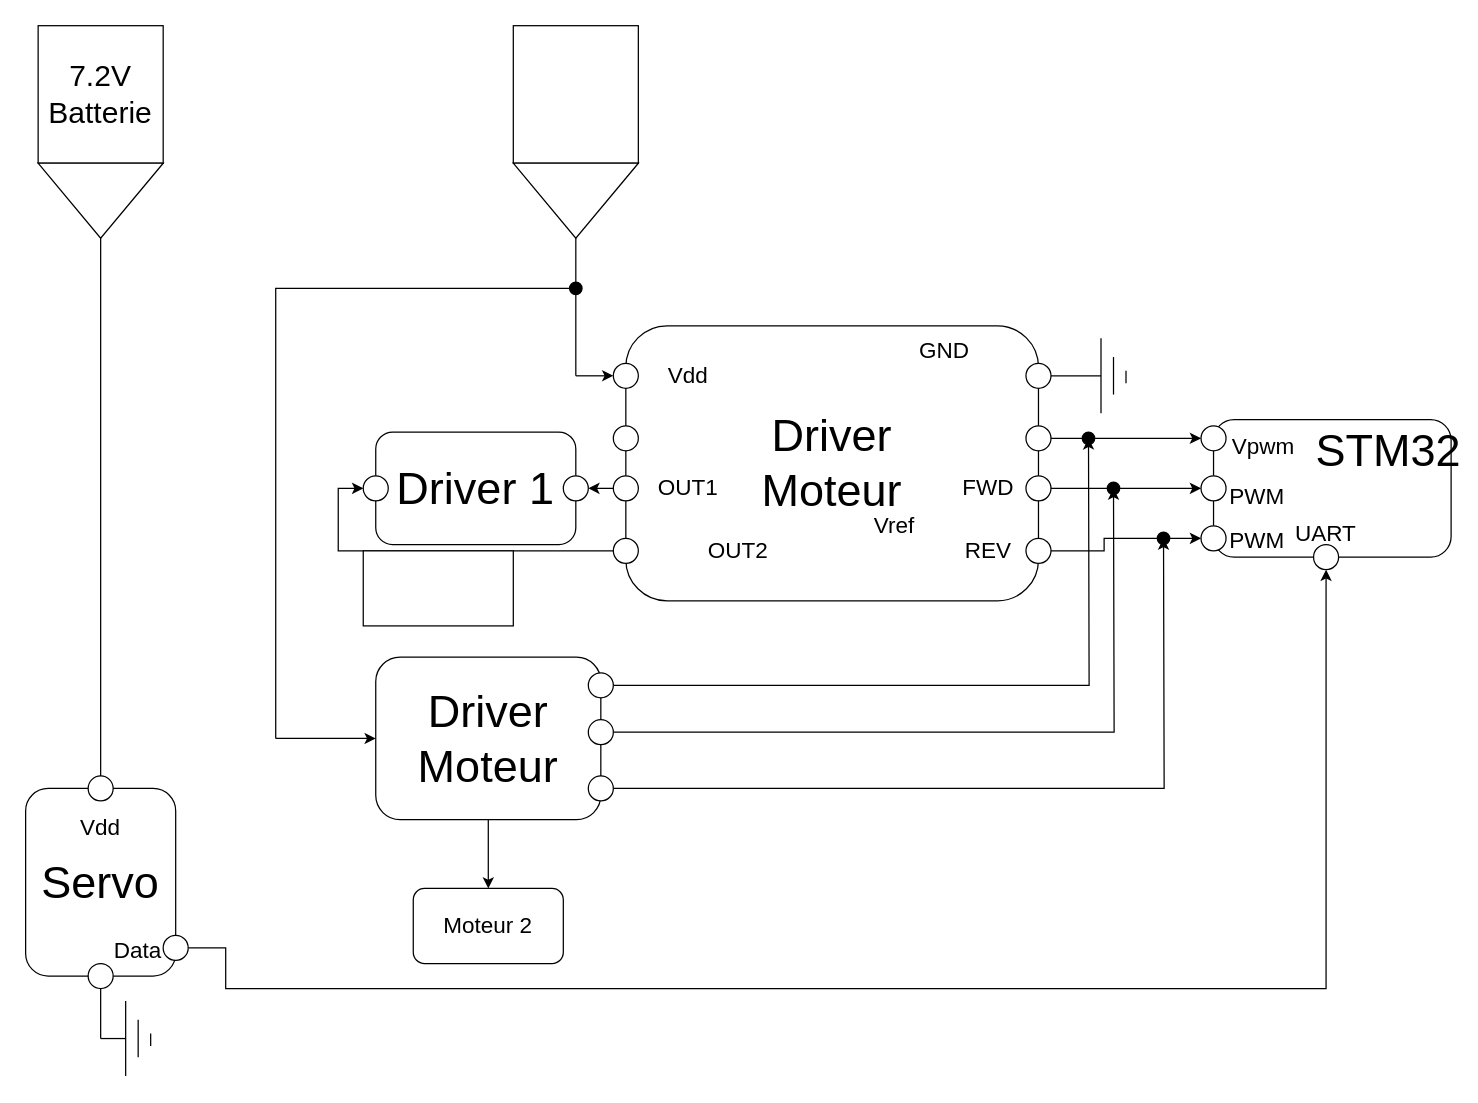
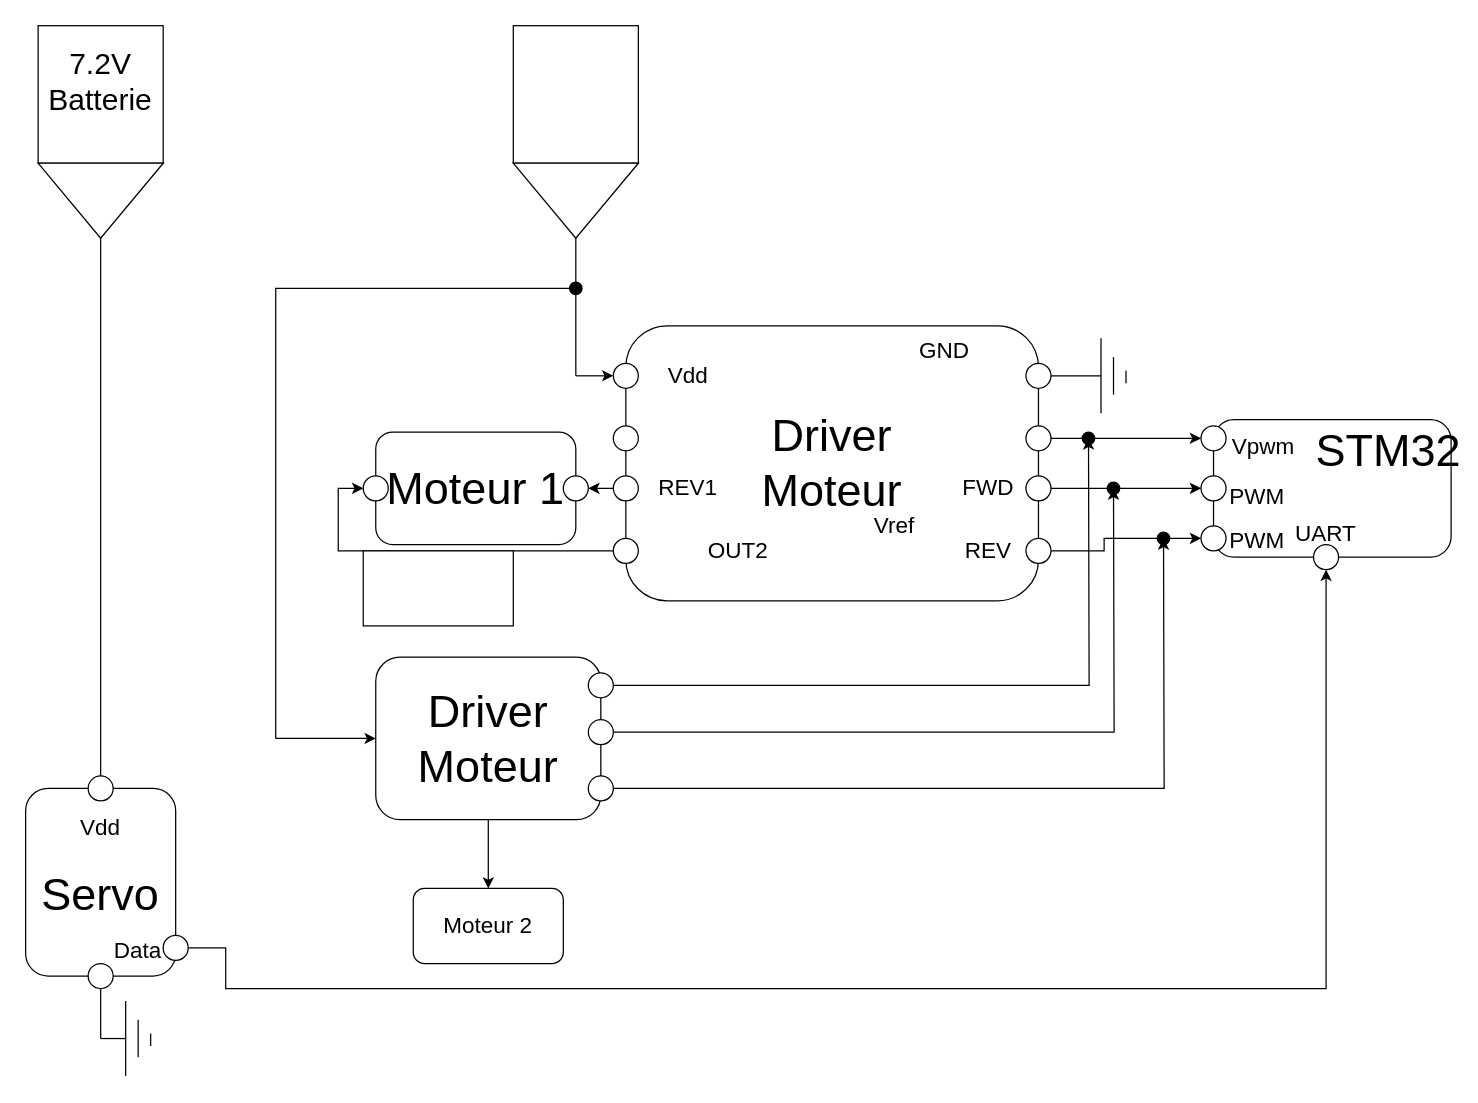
(101, 94) -> (101, 82)
(476, 488) -> (476, 488)
(688, 488) -> (688, 488)
(101, 882) -> (101, 894)
